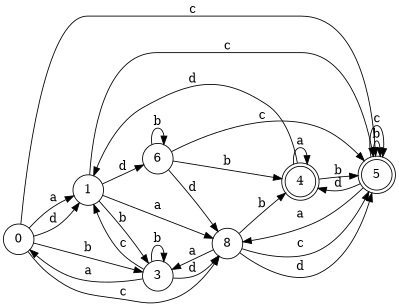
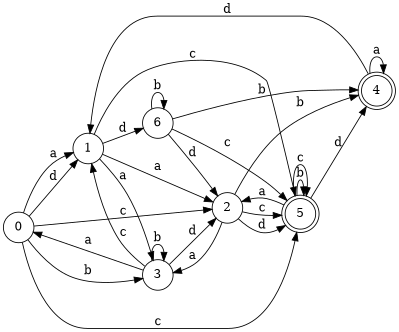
(334, 177) -> none
(123, 219) -> (123, 176)
(227, 244) -> (227, 208)
